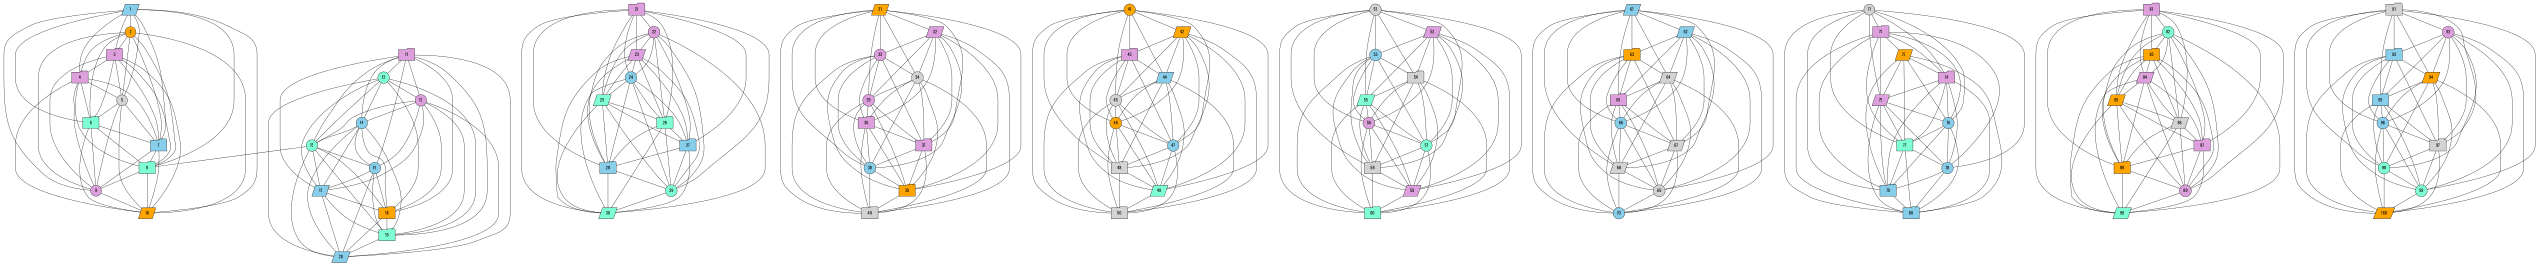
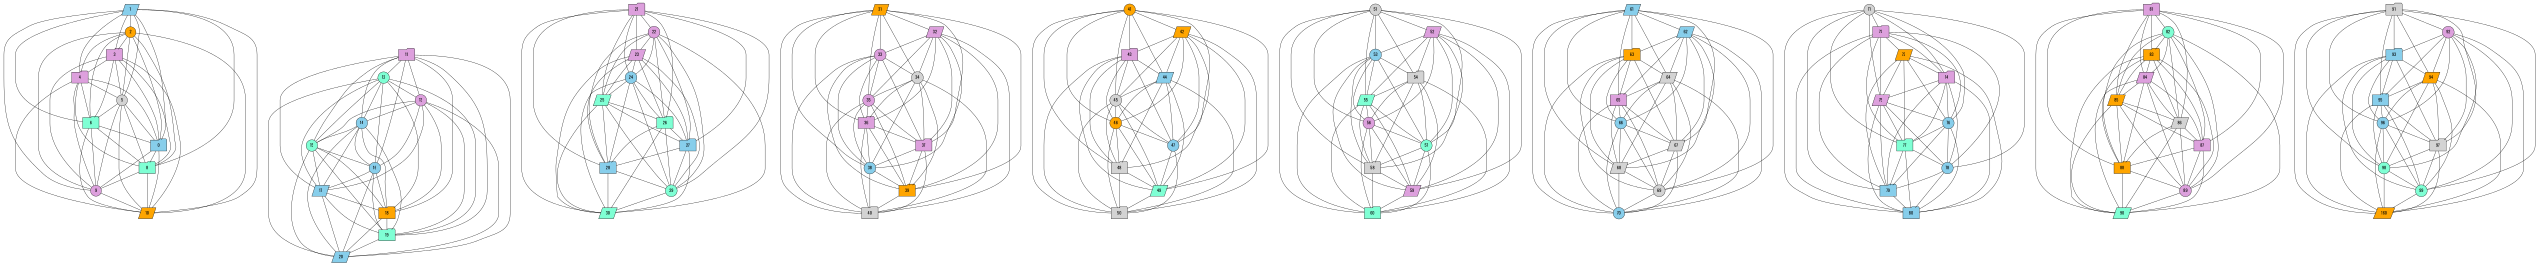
none -> (379, 123)
(159, 146) -> (159, 146)
(1149, 156) -> none
(231, 157) -> (135, 134)
